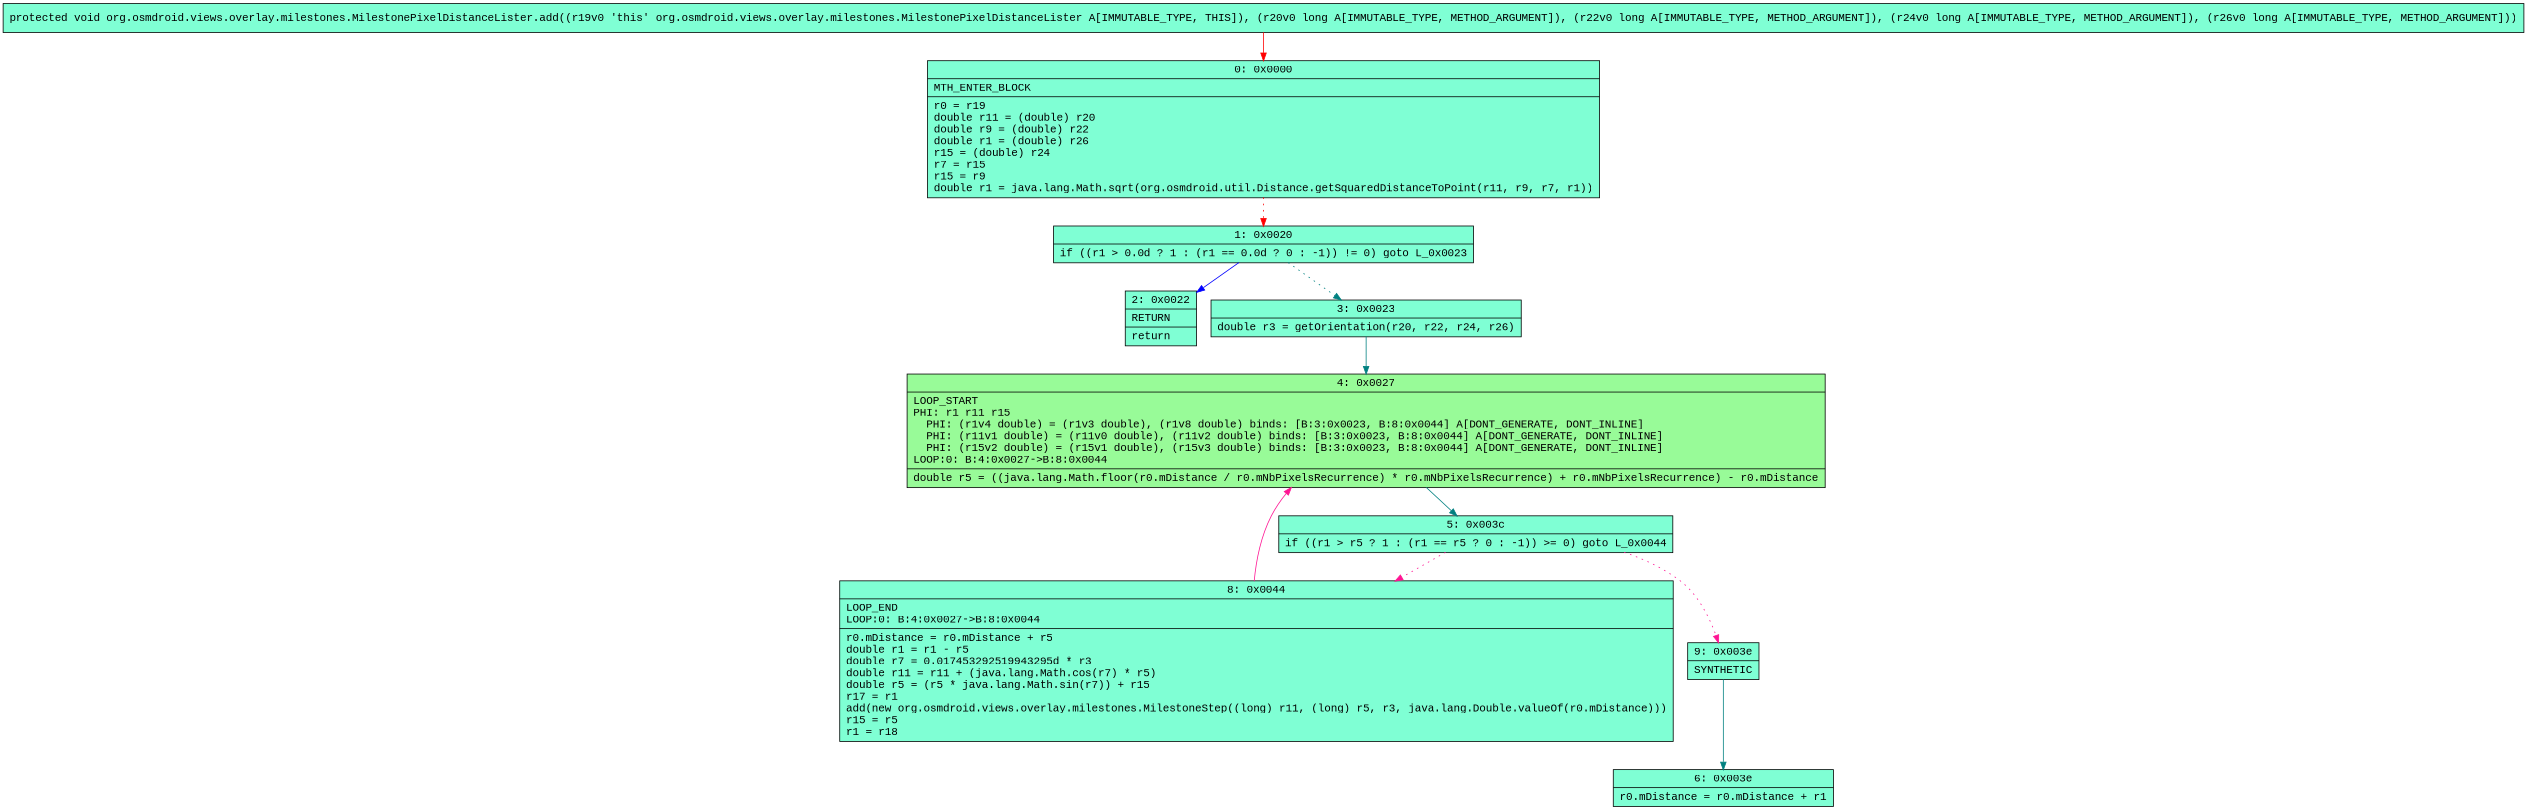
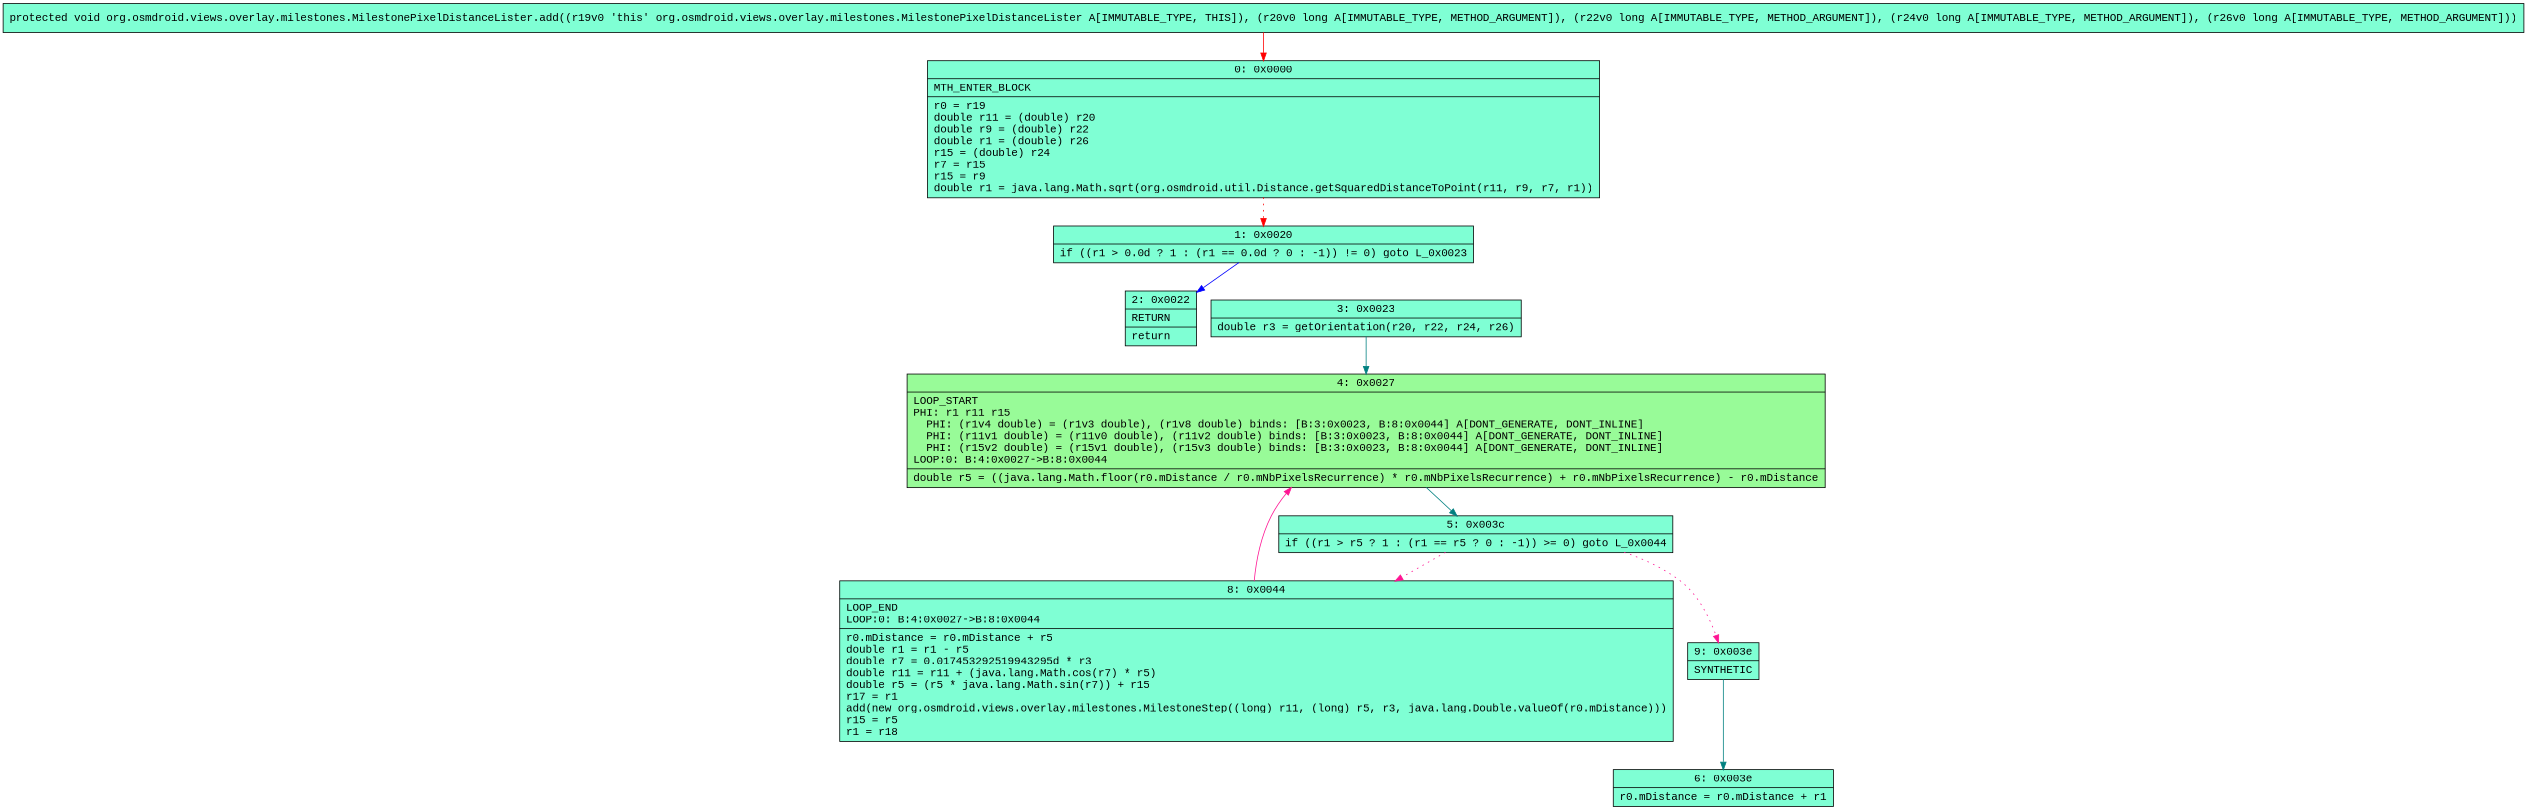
(1312, 279) -> none
